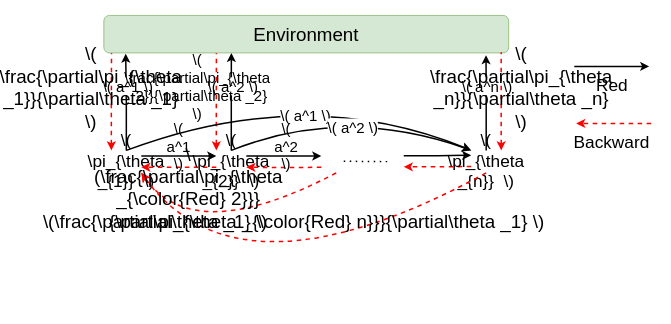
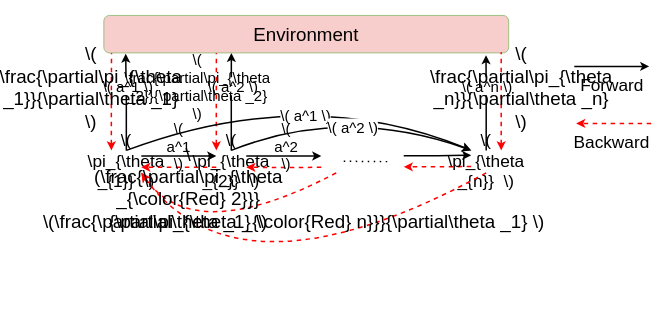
(306, 34) -> (306, 34)
(612, 85) -> (612, 85)
